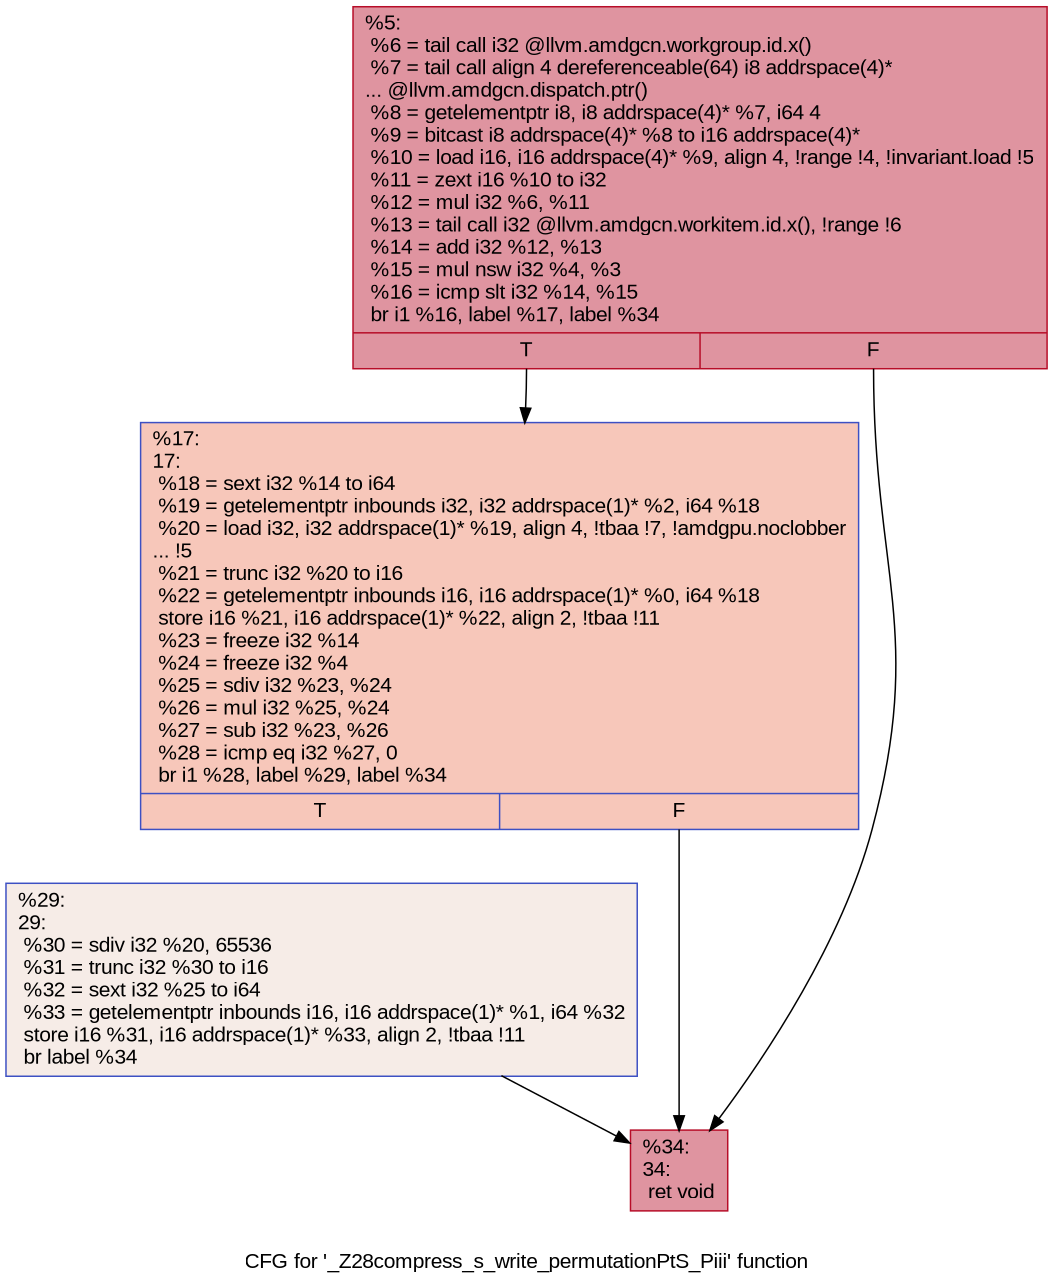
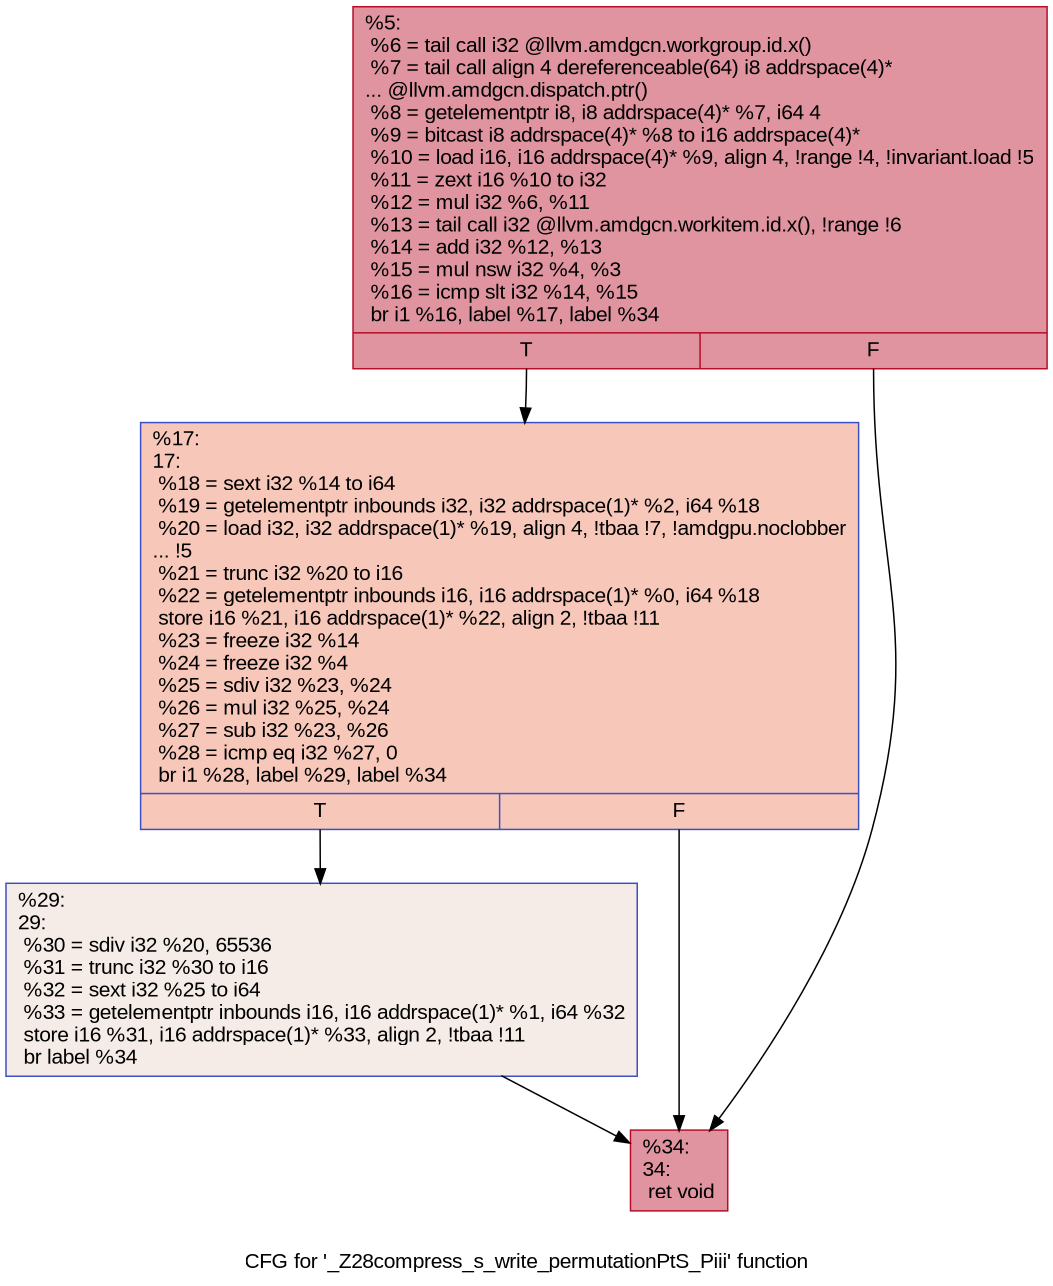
none -> (320, 849)
